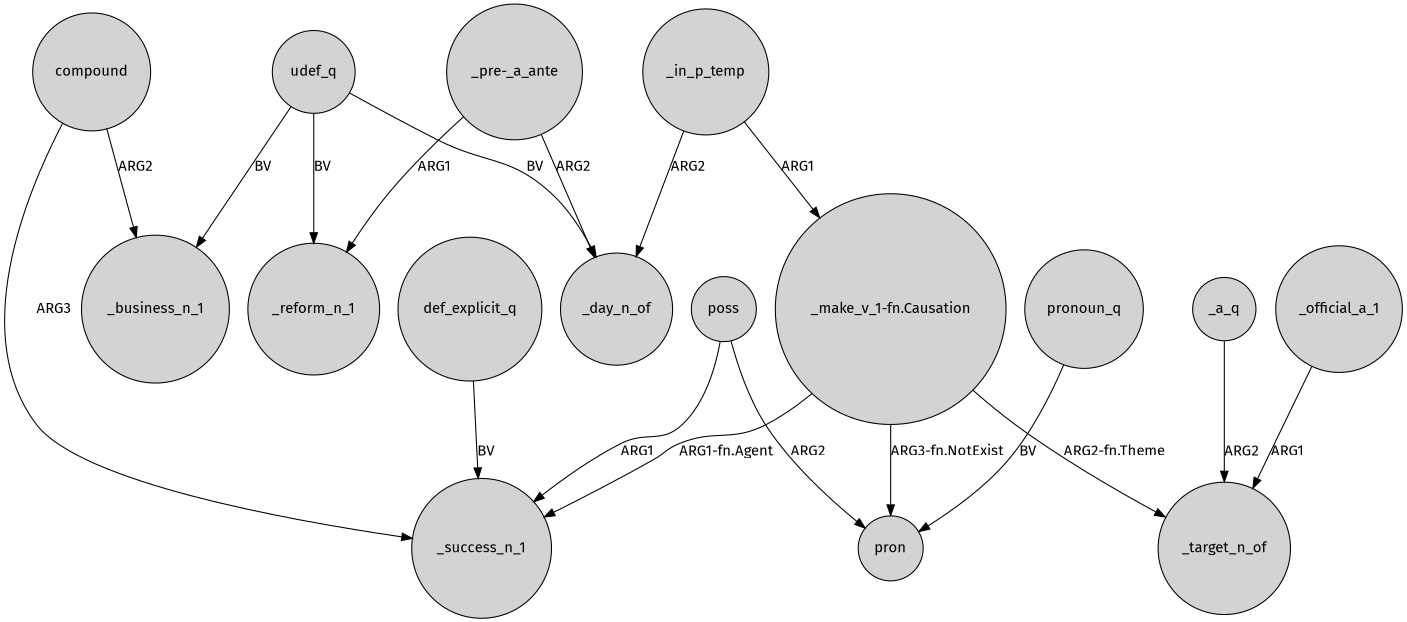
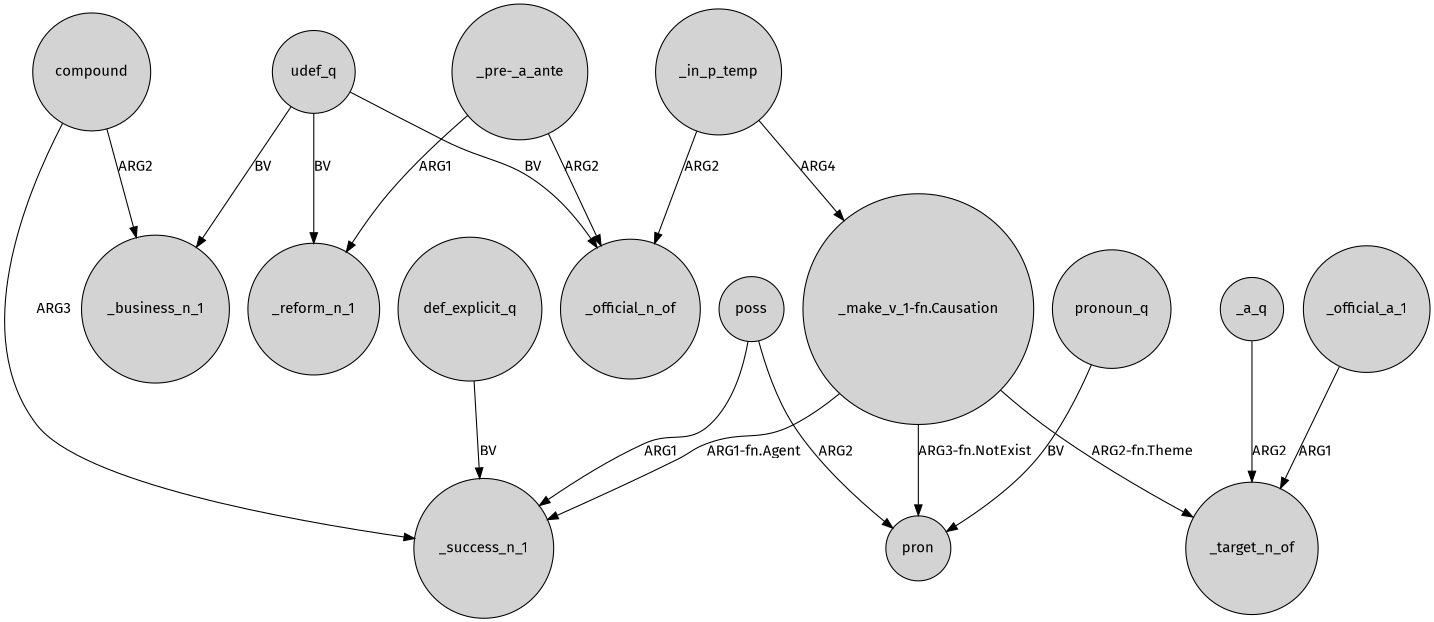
(798, 167) -> (818, 167)
(617, 309) -> (630, 309)
